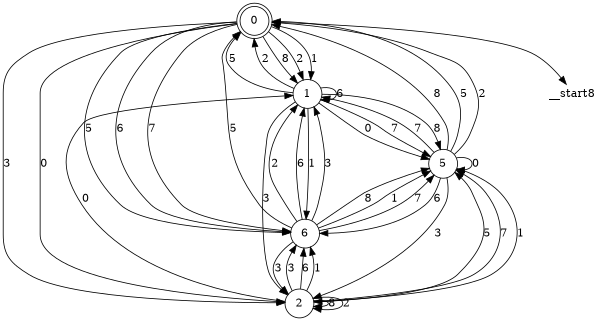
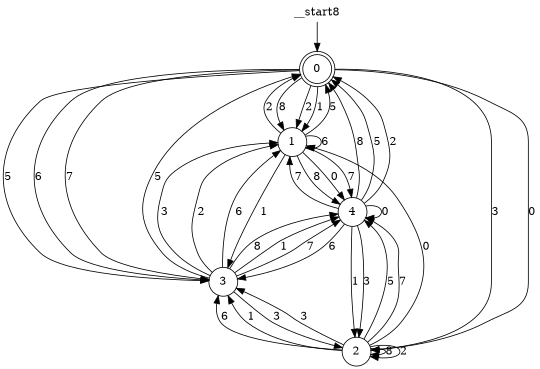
(422, 32) -> (317, 33)
(443, 164) -> (353, 212)
(263, 192) -> none
(305, 234) -> (223, 282)
